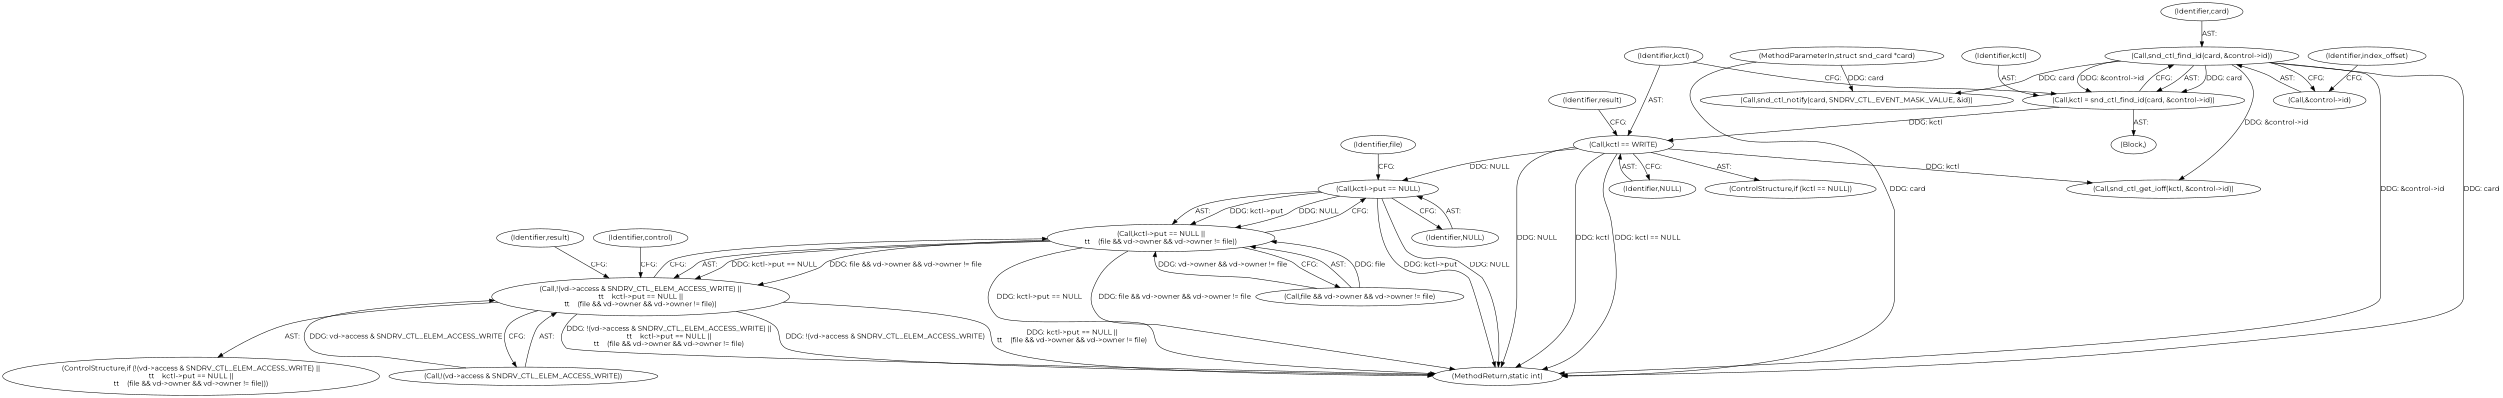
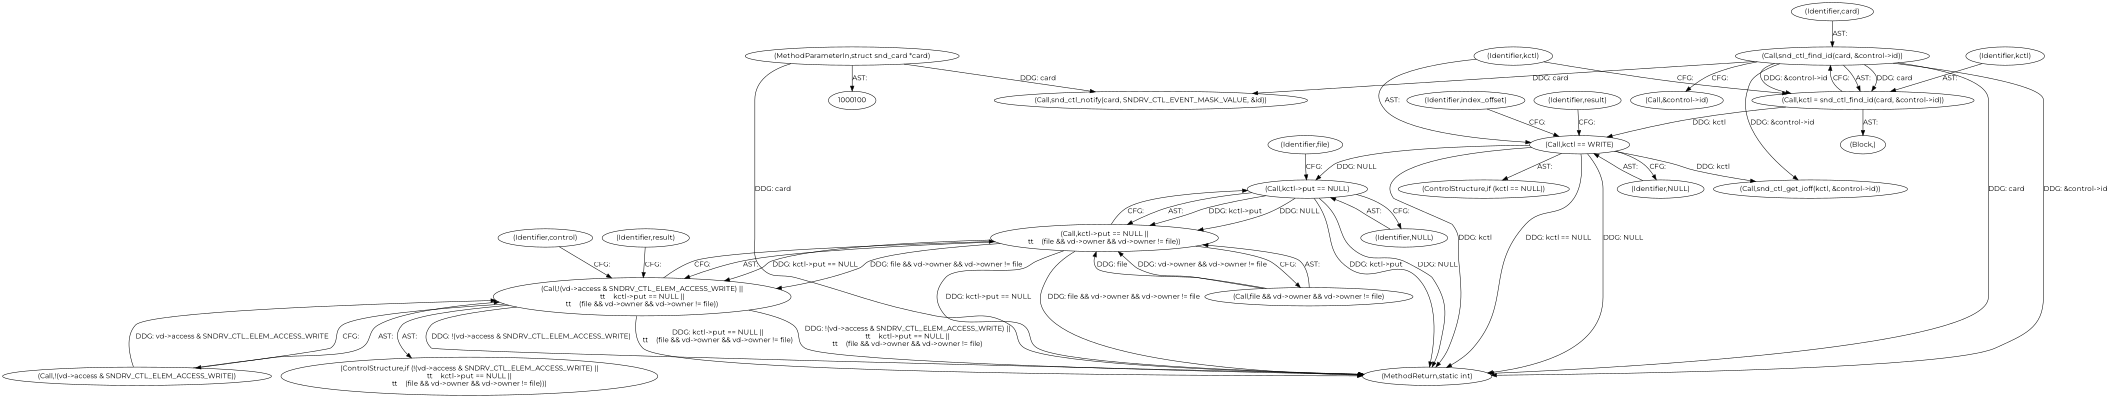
(2345, 76) -> (1520, 122)
(2272, 77) -> none
none -> (852, 100)
